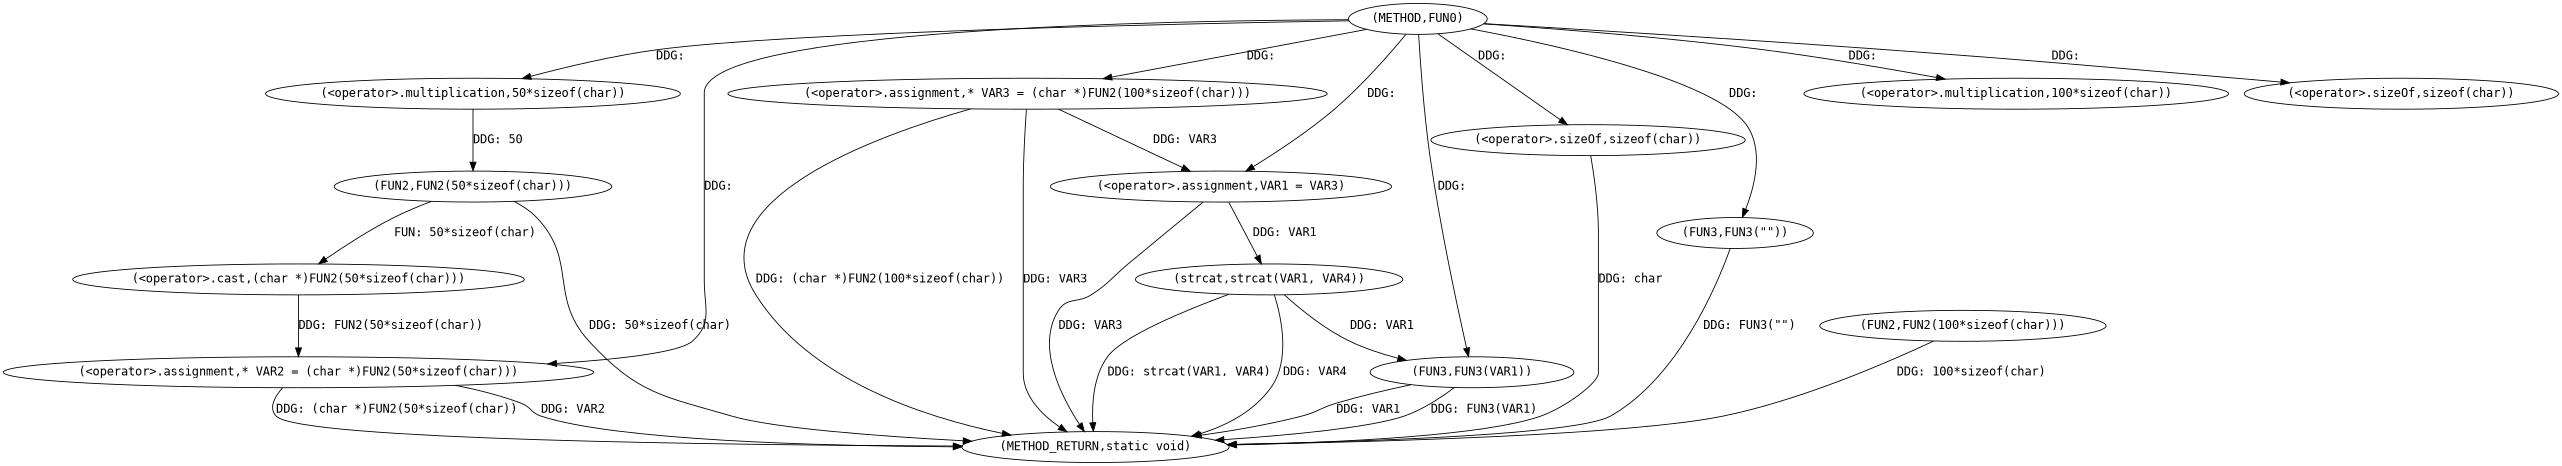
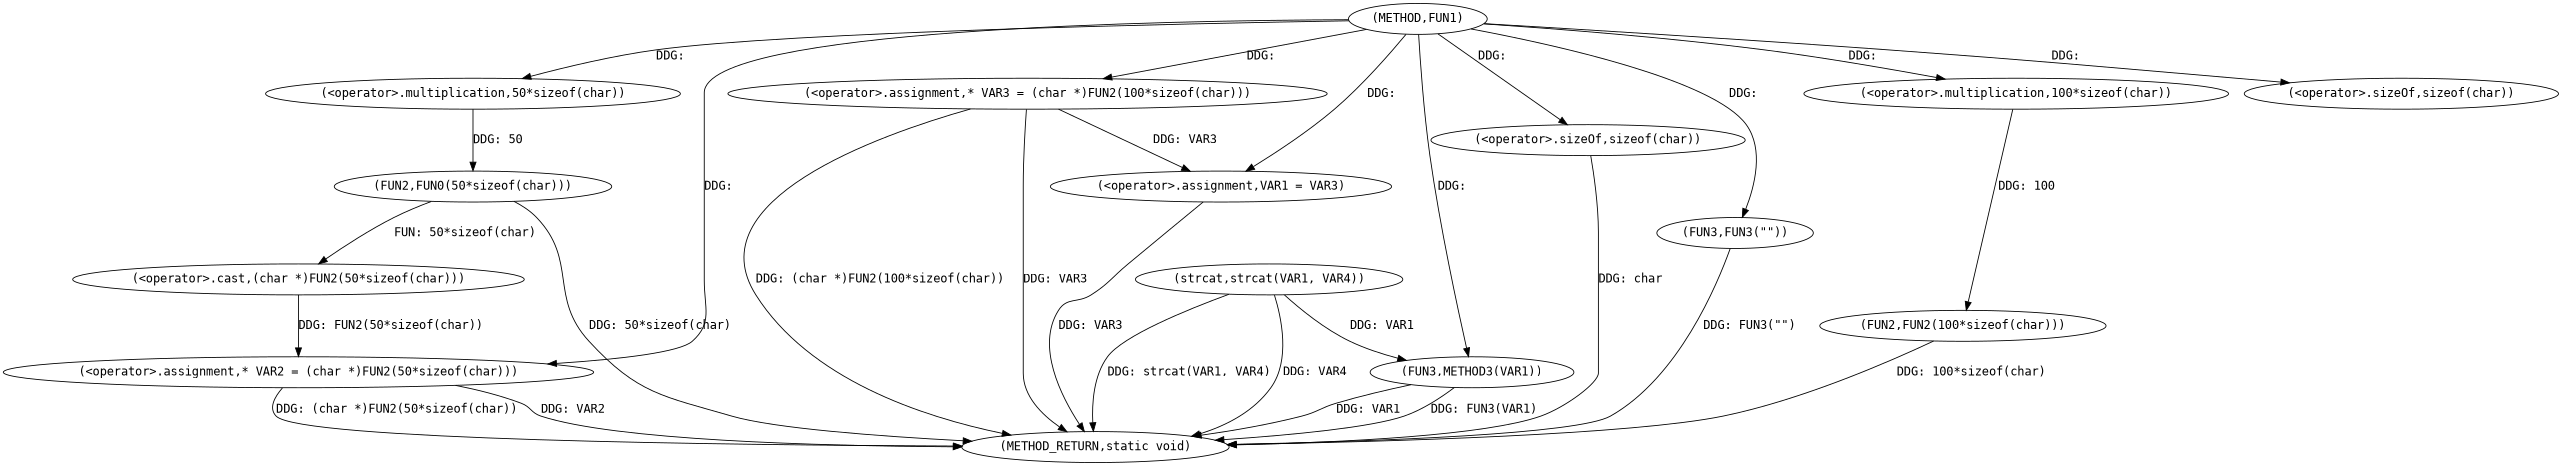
(1418, 19) -> (1418, 19)
(473, 187) -> (473, 187)
none -> (1991, 206)
(1243, 229) -> none
(1472, 372) -> (1472, 372)
